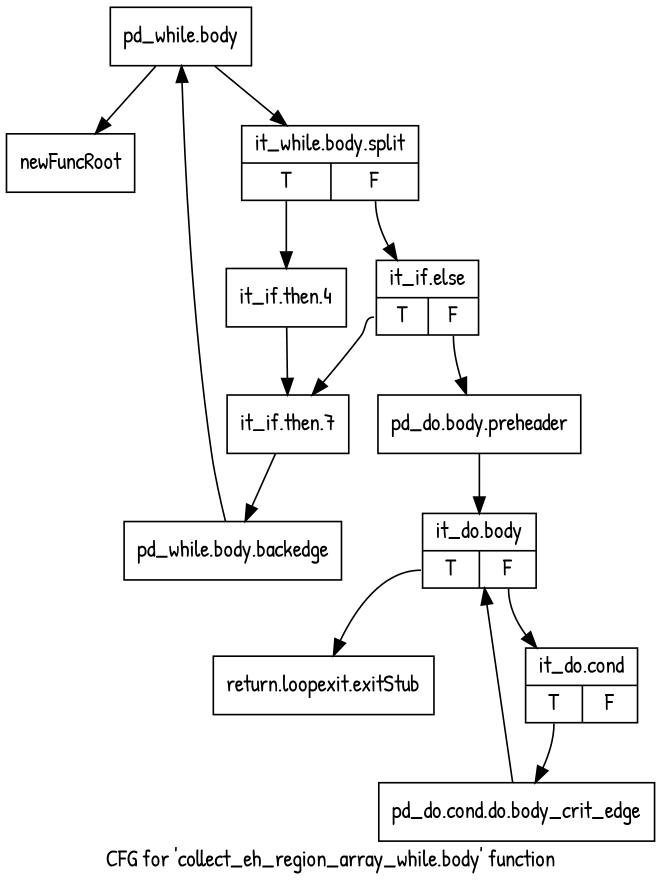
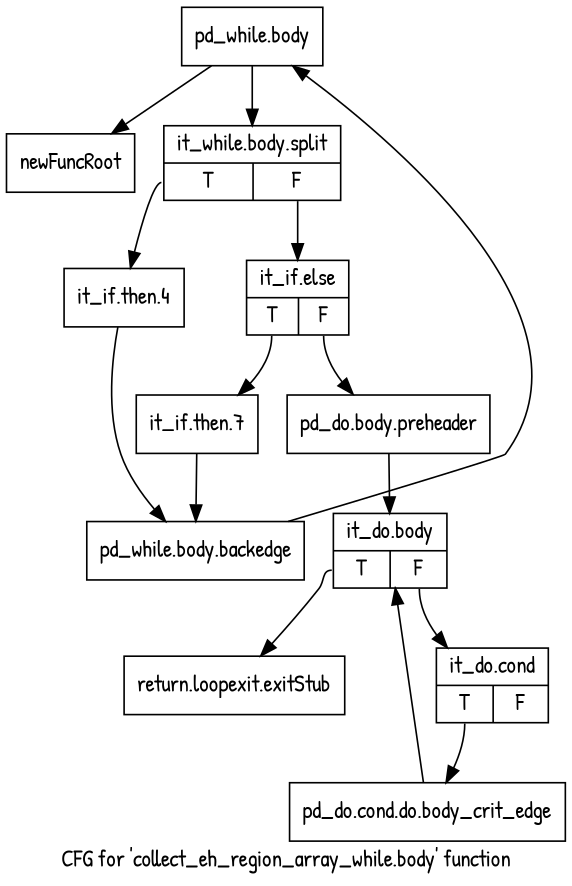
(287, 353) -> (114, 423)
